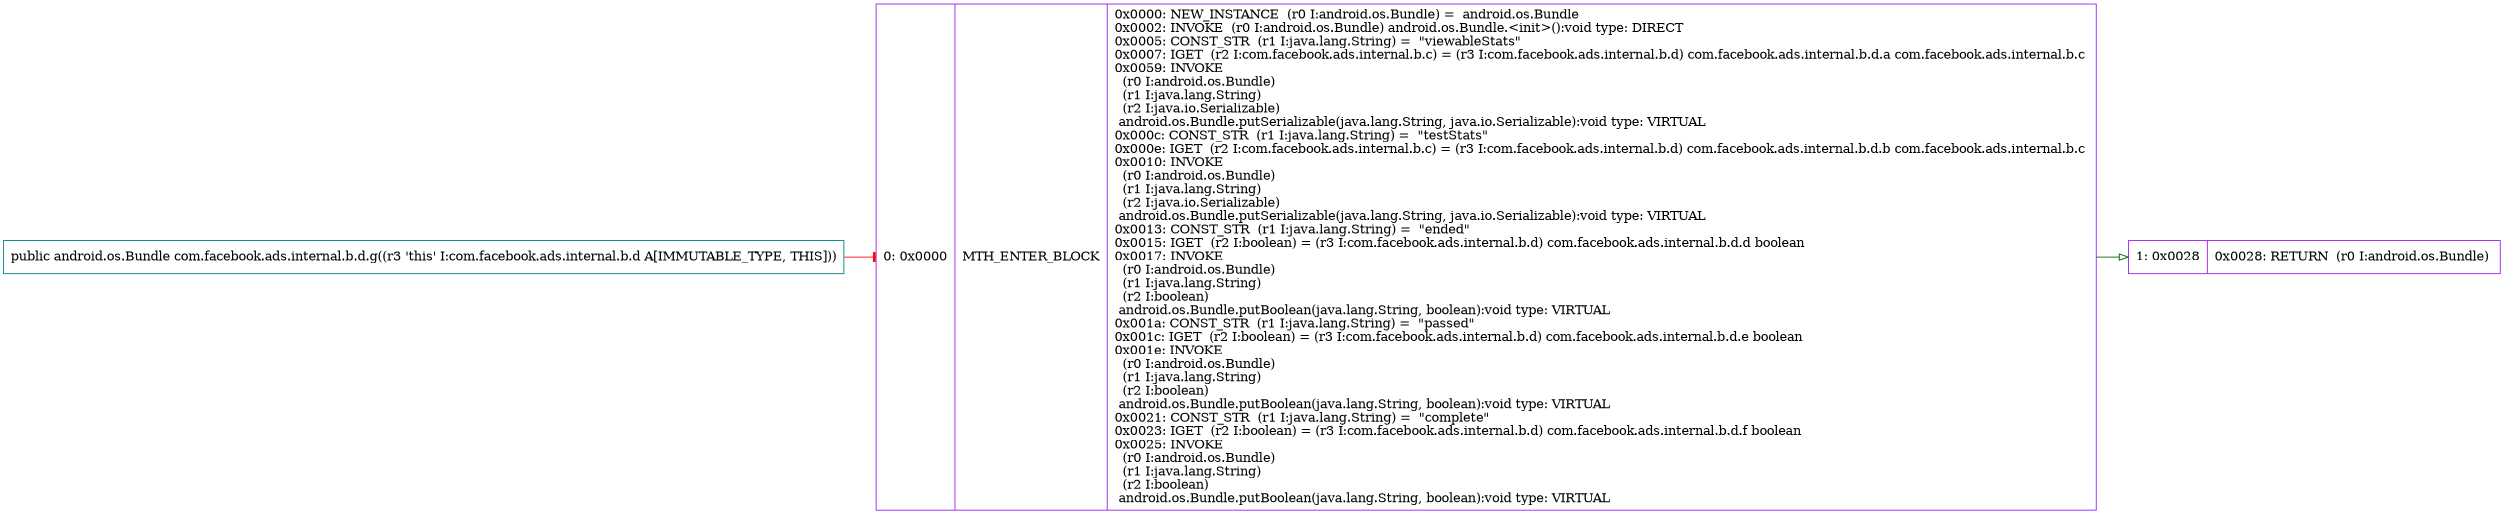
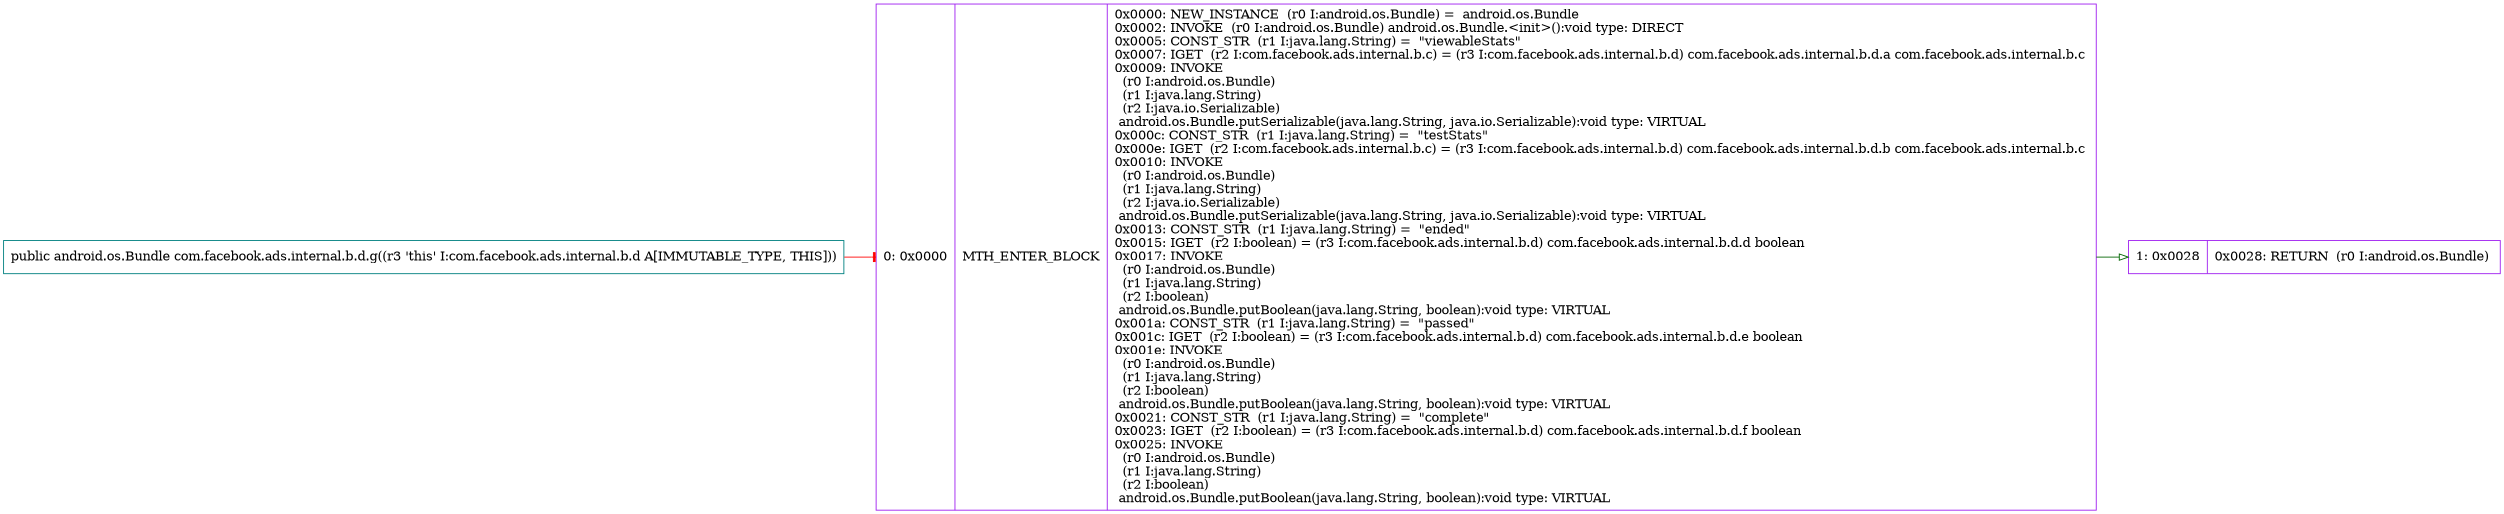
(1173, 69) -> (1173, 69)
